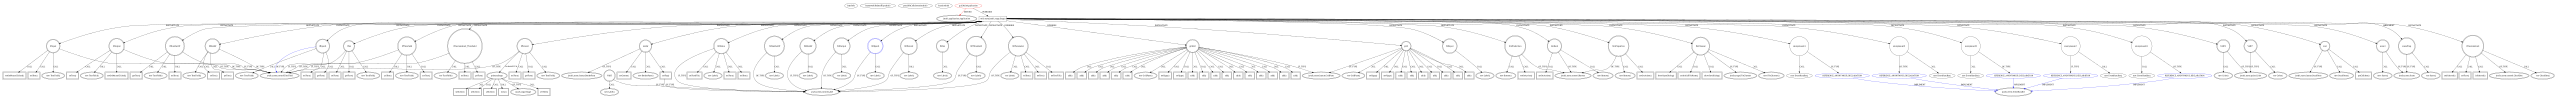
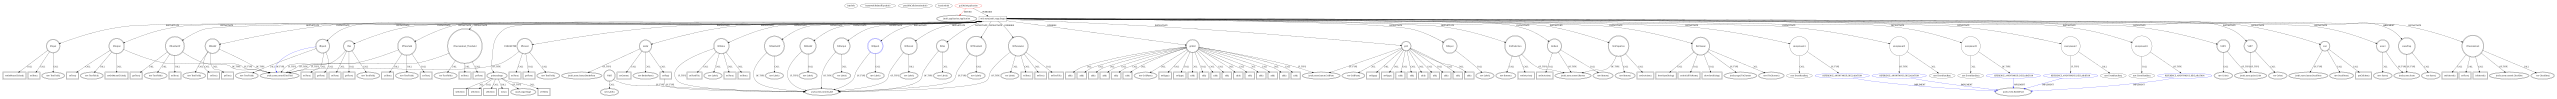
(510, 61) -> (719, 24)
(158, 64) -> none
none -> (898, 88)
(2013, 92) -> (2013, 92)
